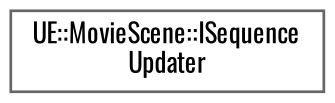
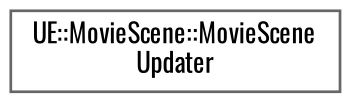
(167, 51) -> (175, 51)
